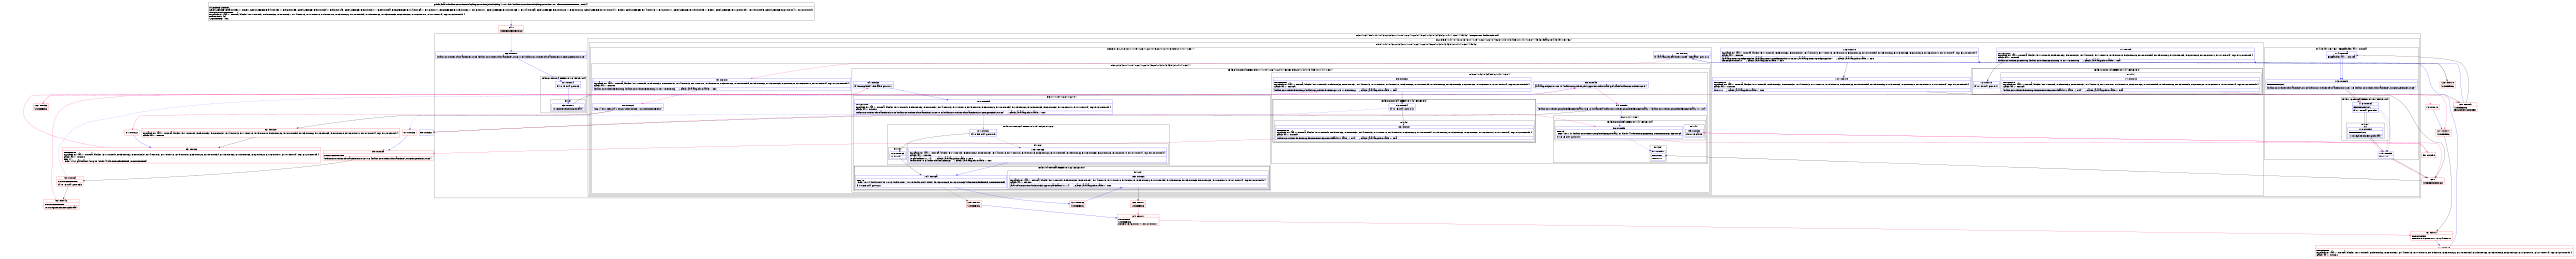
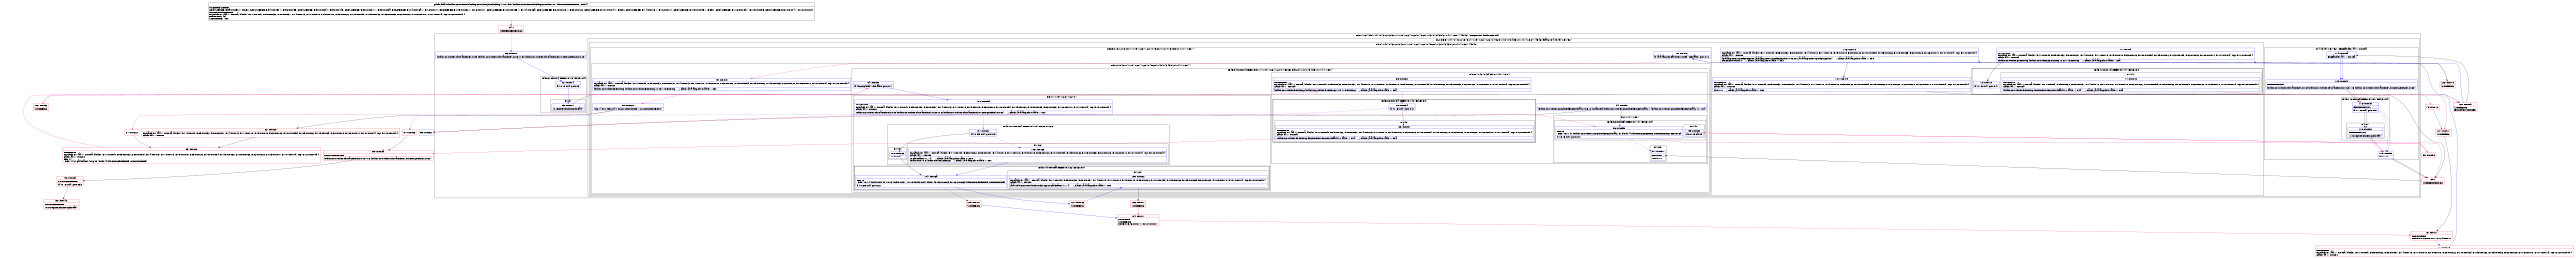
(1591, 85) -> none
(1402, 97) -> (1402, 97)
